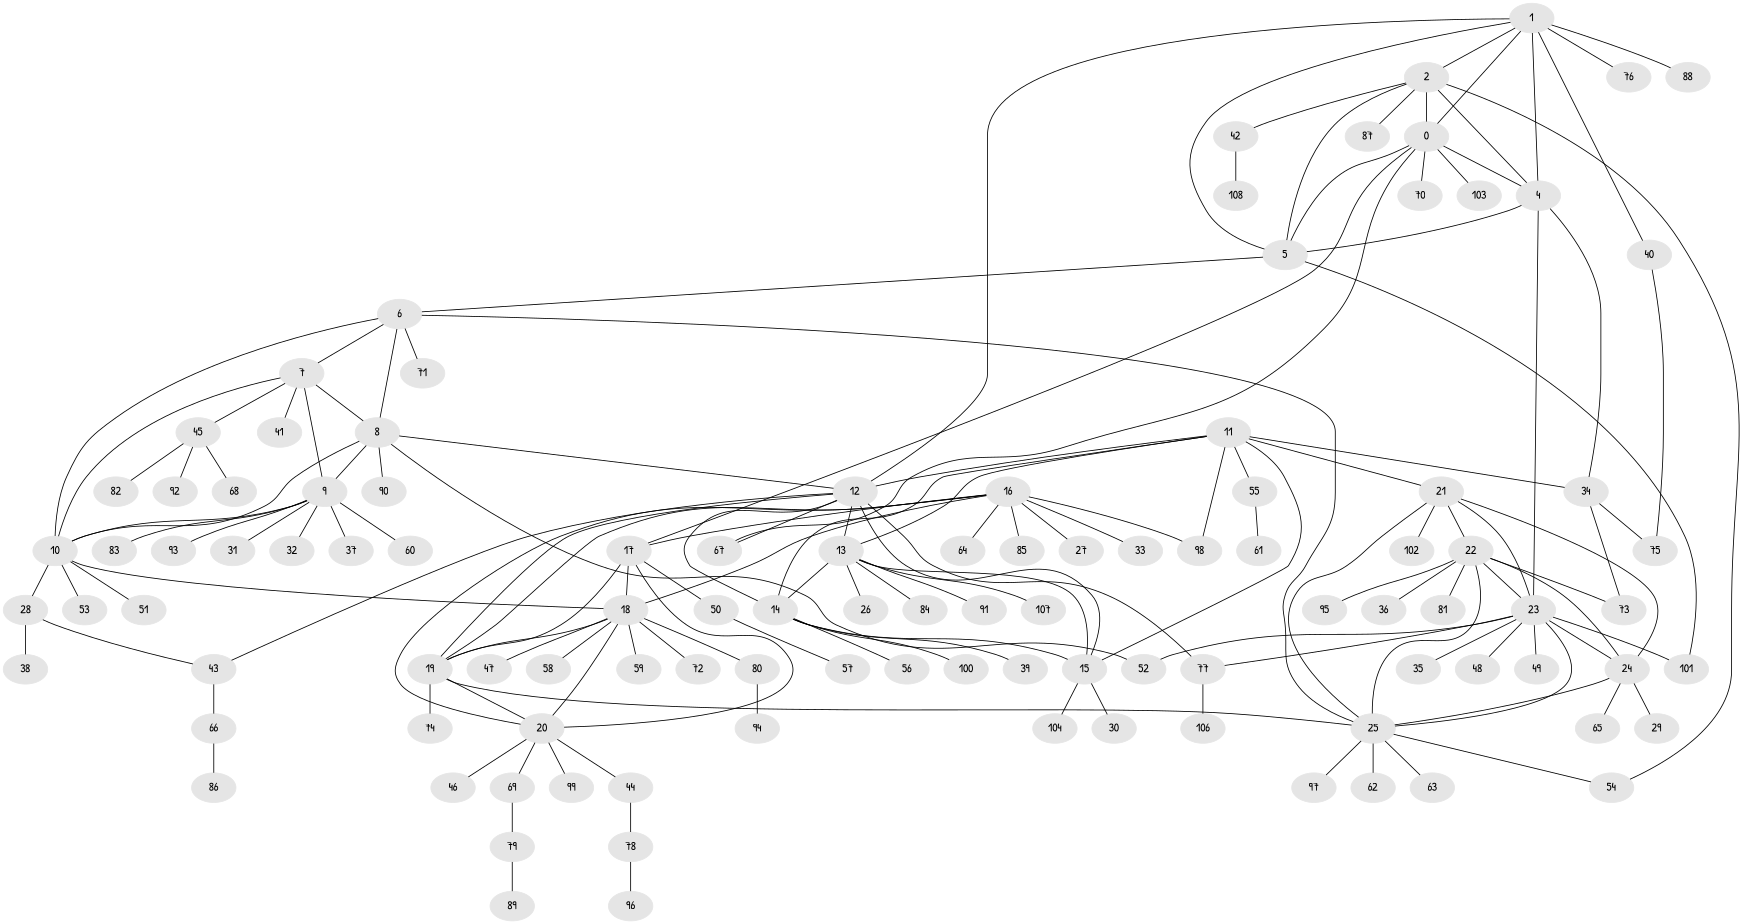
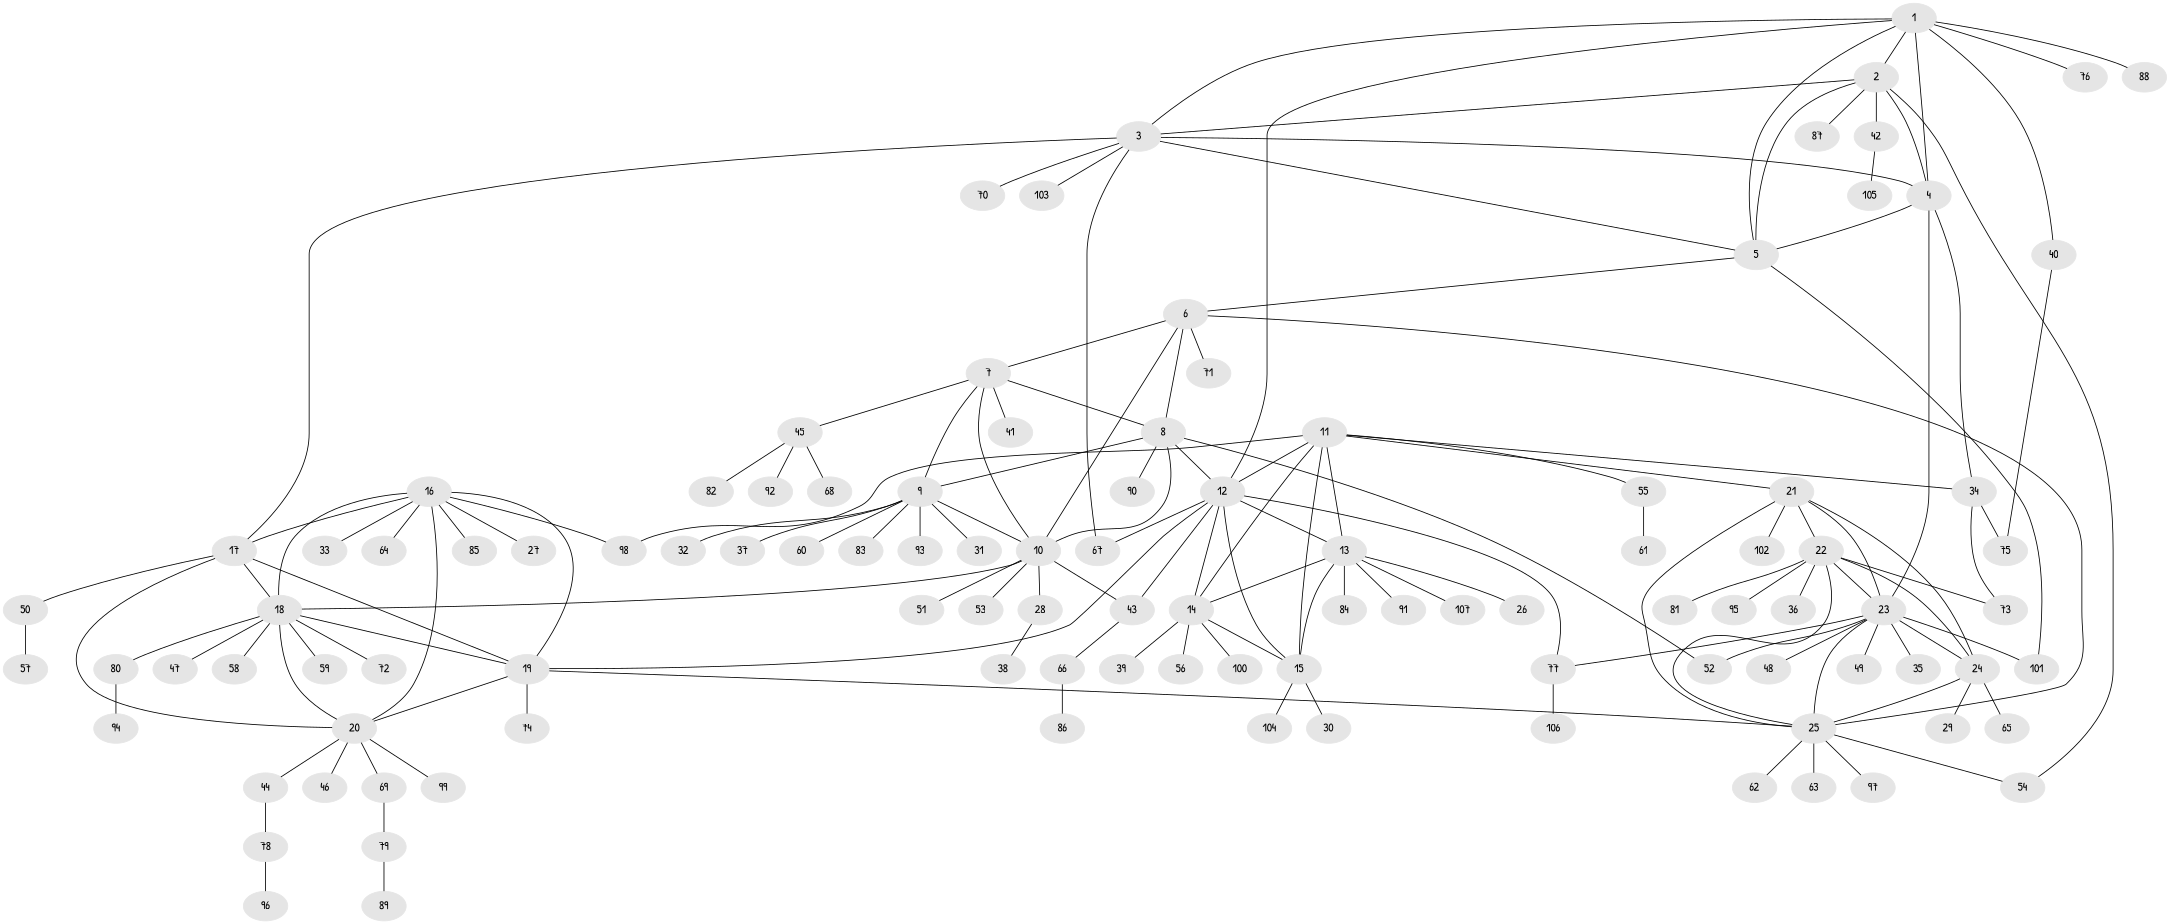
(1427, 136) -> (1139, 136)
(1236, 196) -> (1870, 196)
(117, 645) -> (1085, 580)
